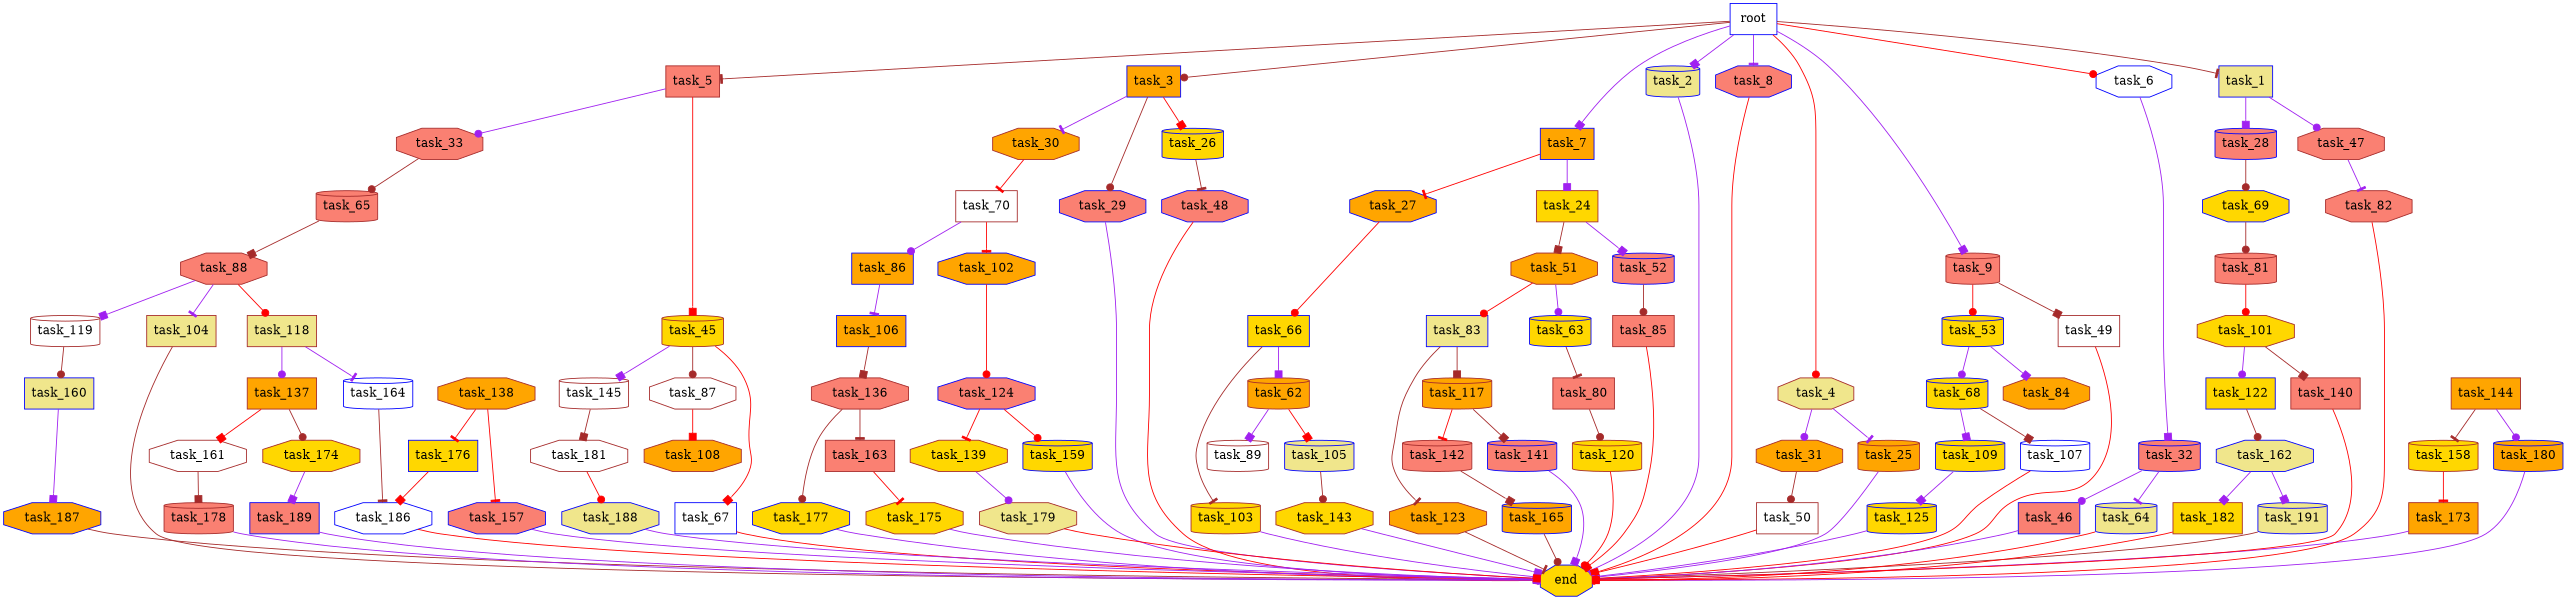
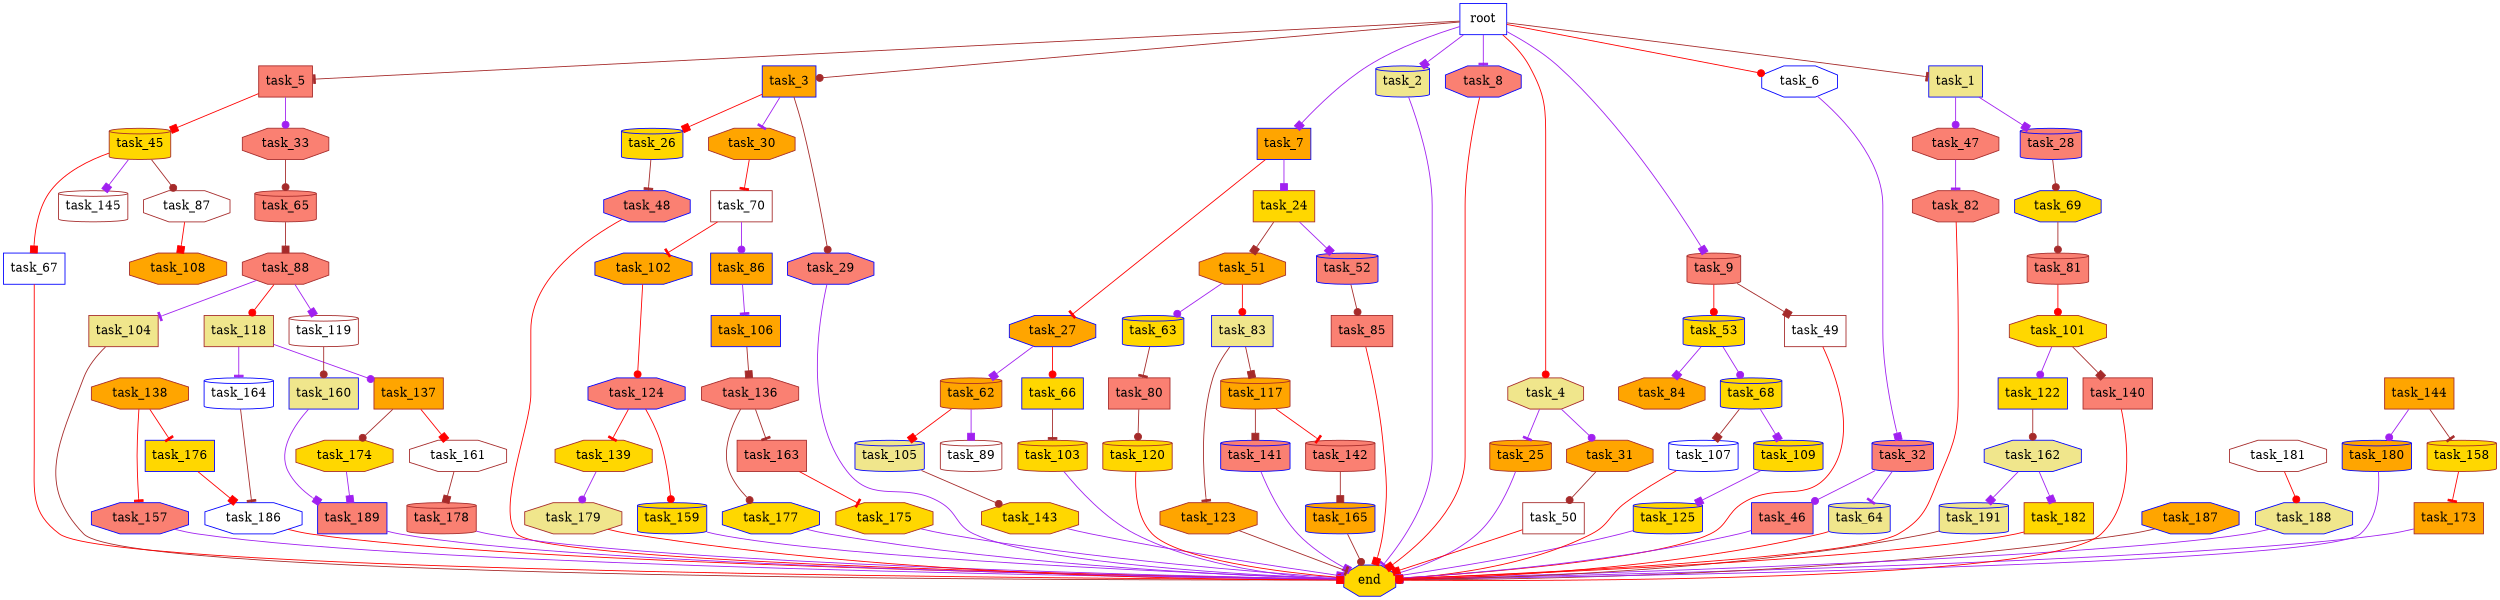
(1279, 358) -> (1016, 359)
(588, 421) -> none
(56, 451) -> (285, 455)
